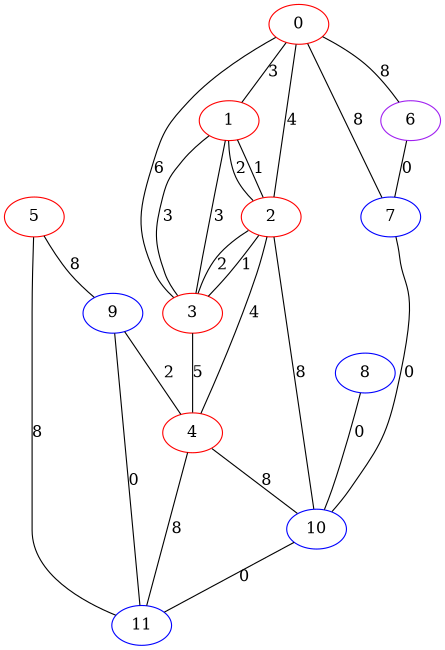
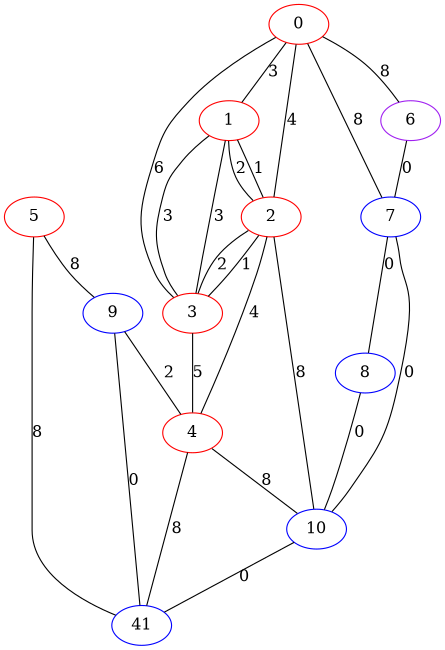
none -> (378, 295)
(142, 625) -> (142, 625)
